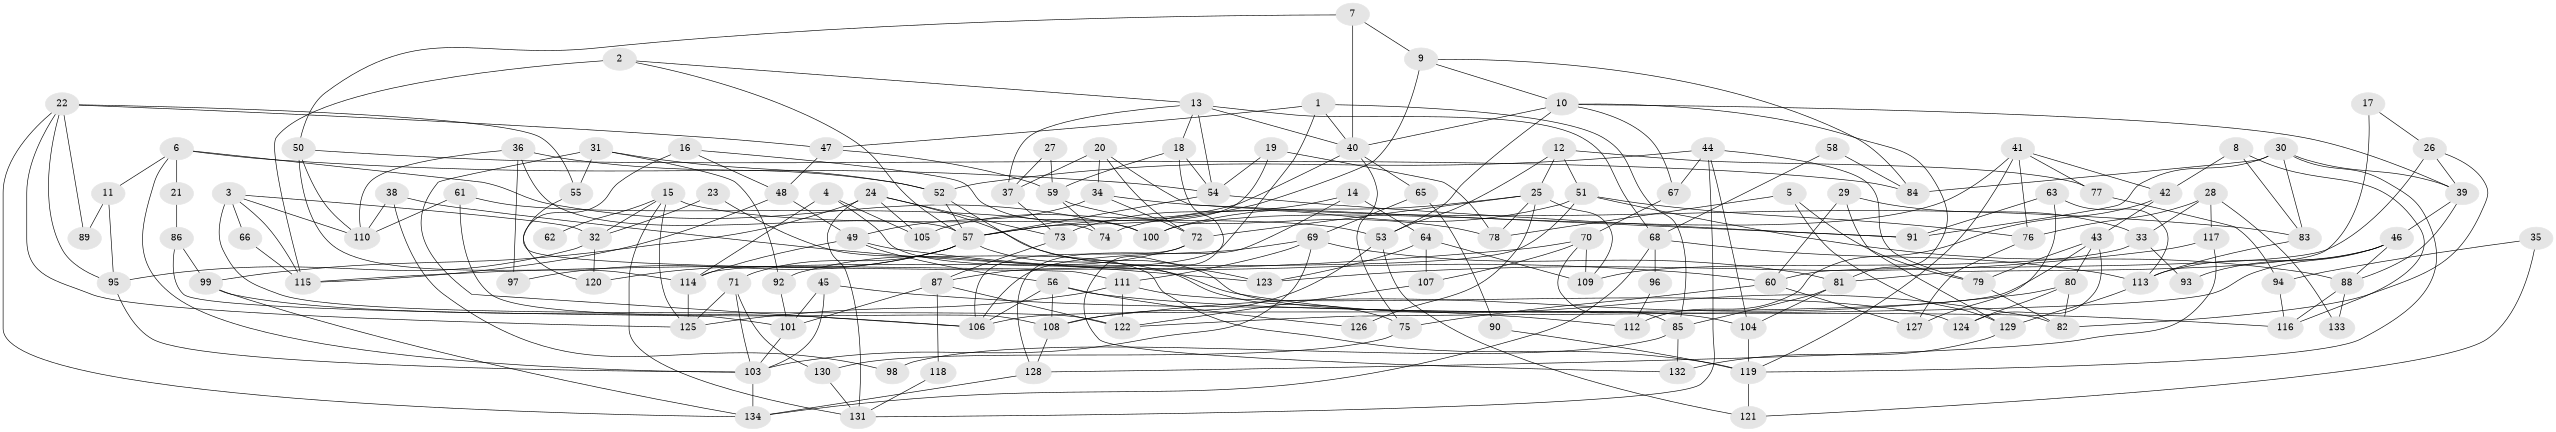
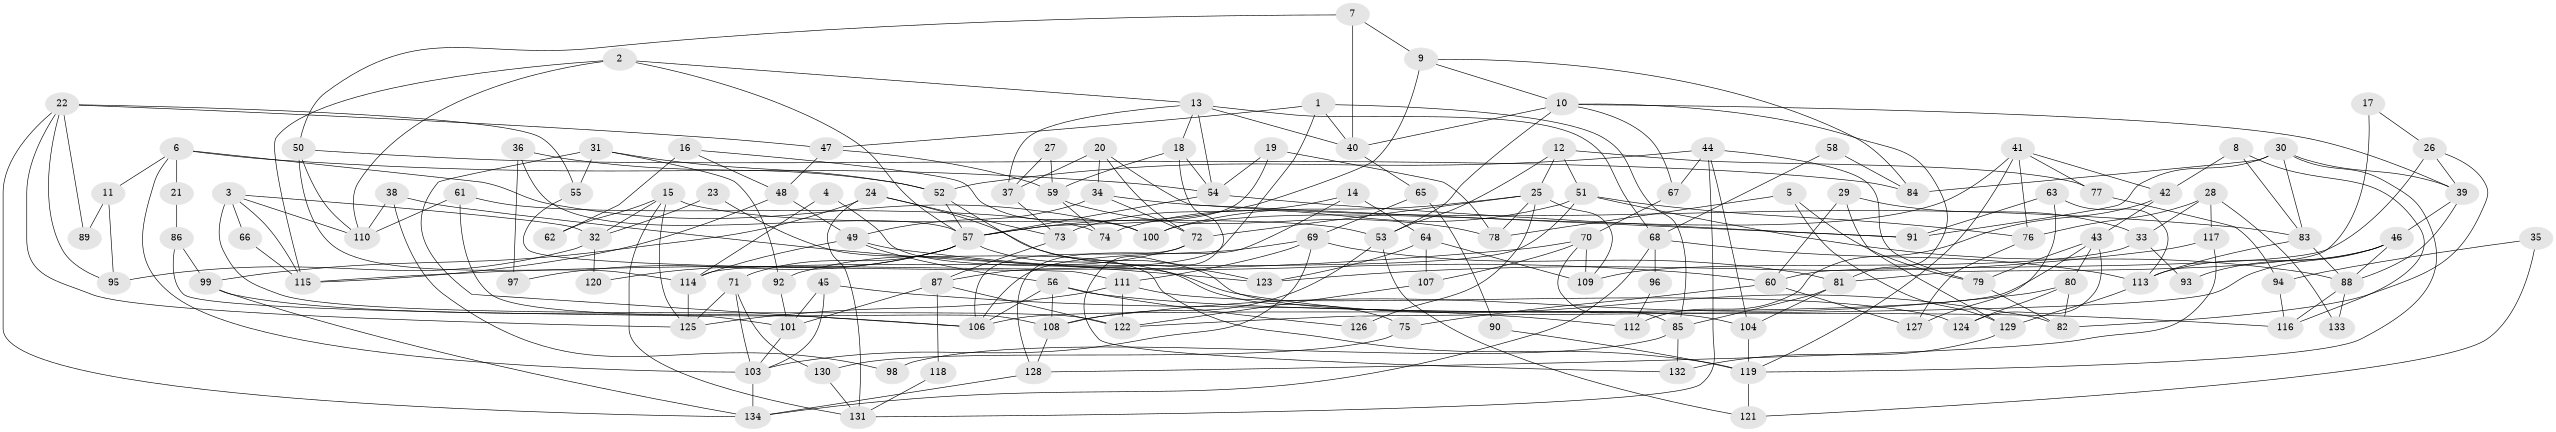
(420, 163) -> (447, 107)
(558, 213) -> (623, 201)
(922, 238) -> none
(1357, 239) -> none
none -> (2328, 263)
(414, 366) -> none
